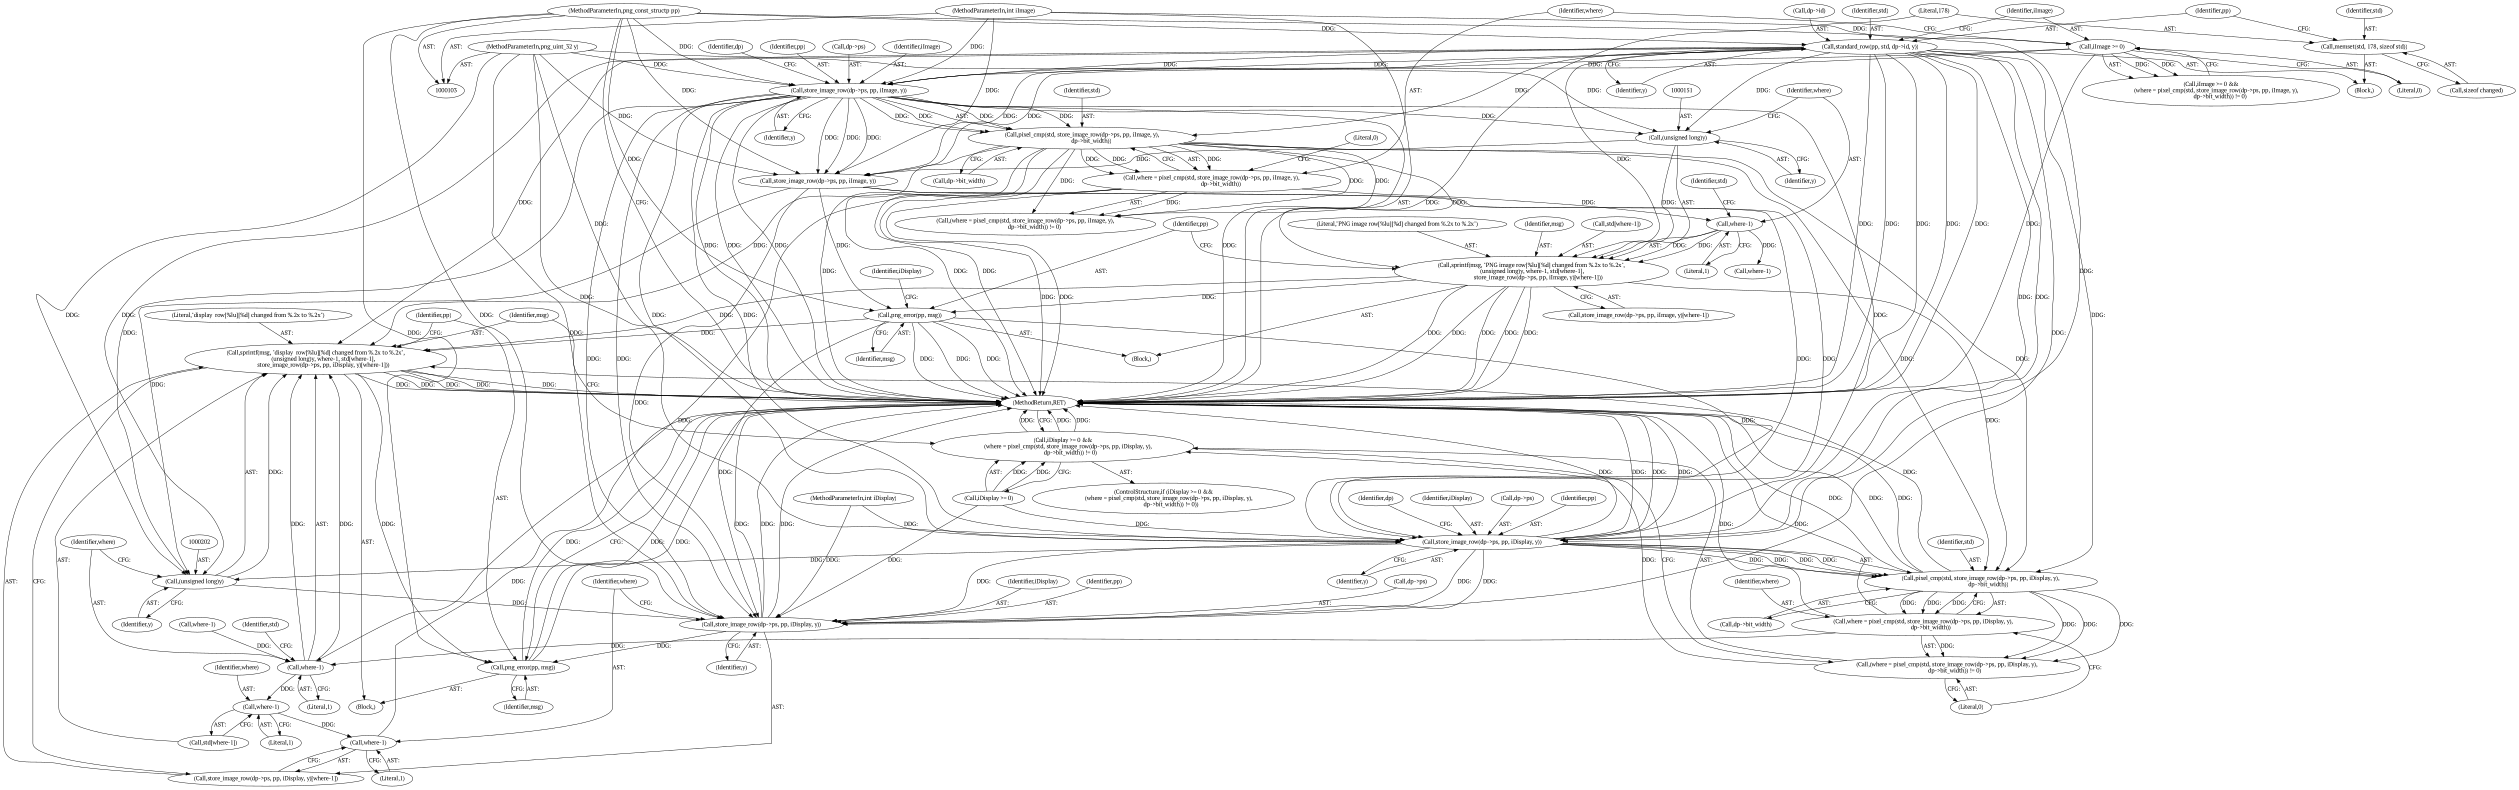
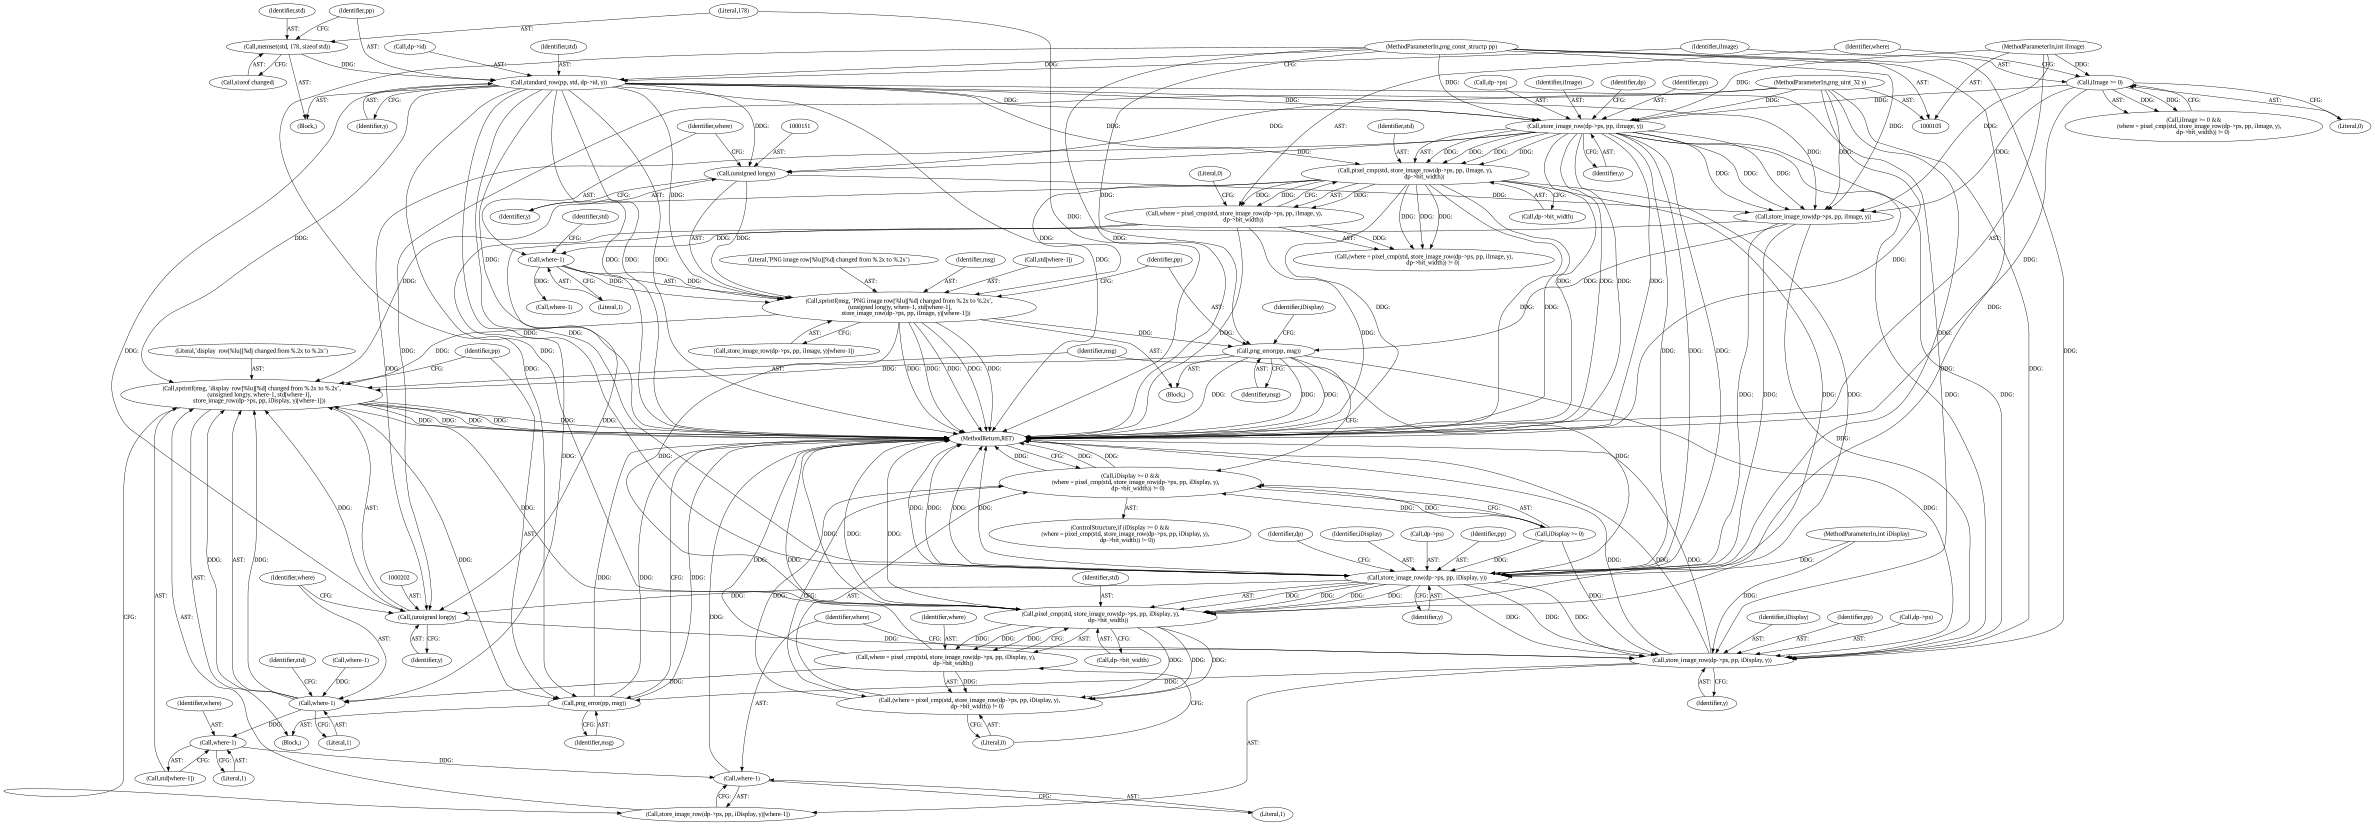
none -> (386, 74)
(643, 203) -> (1121, 238)
